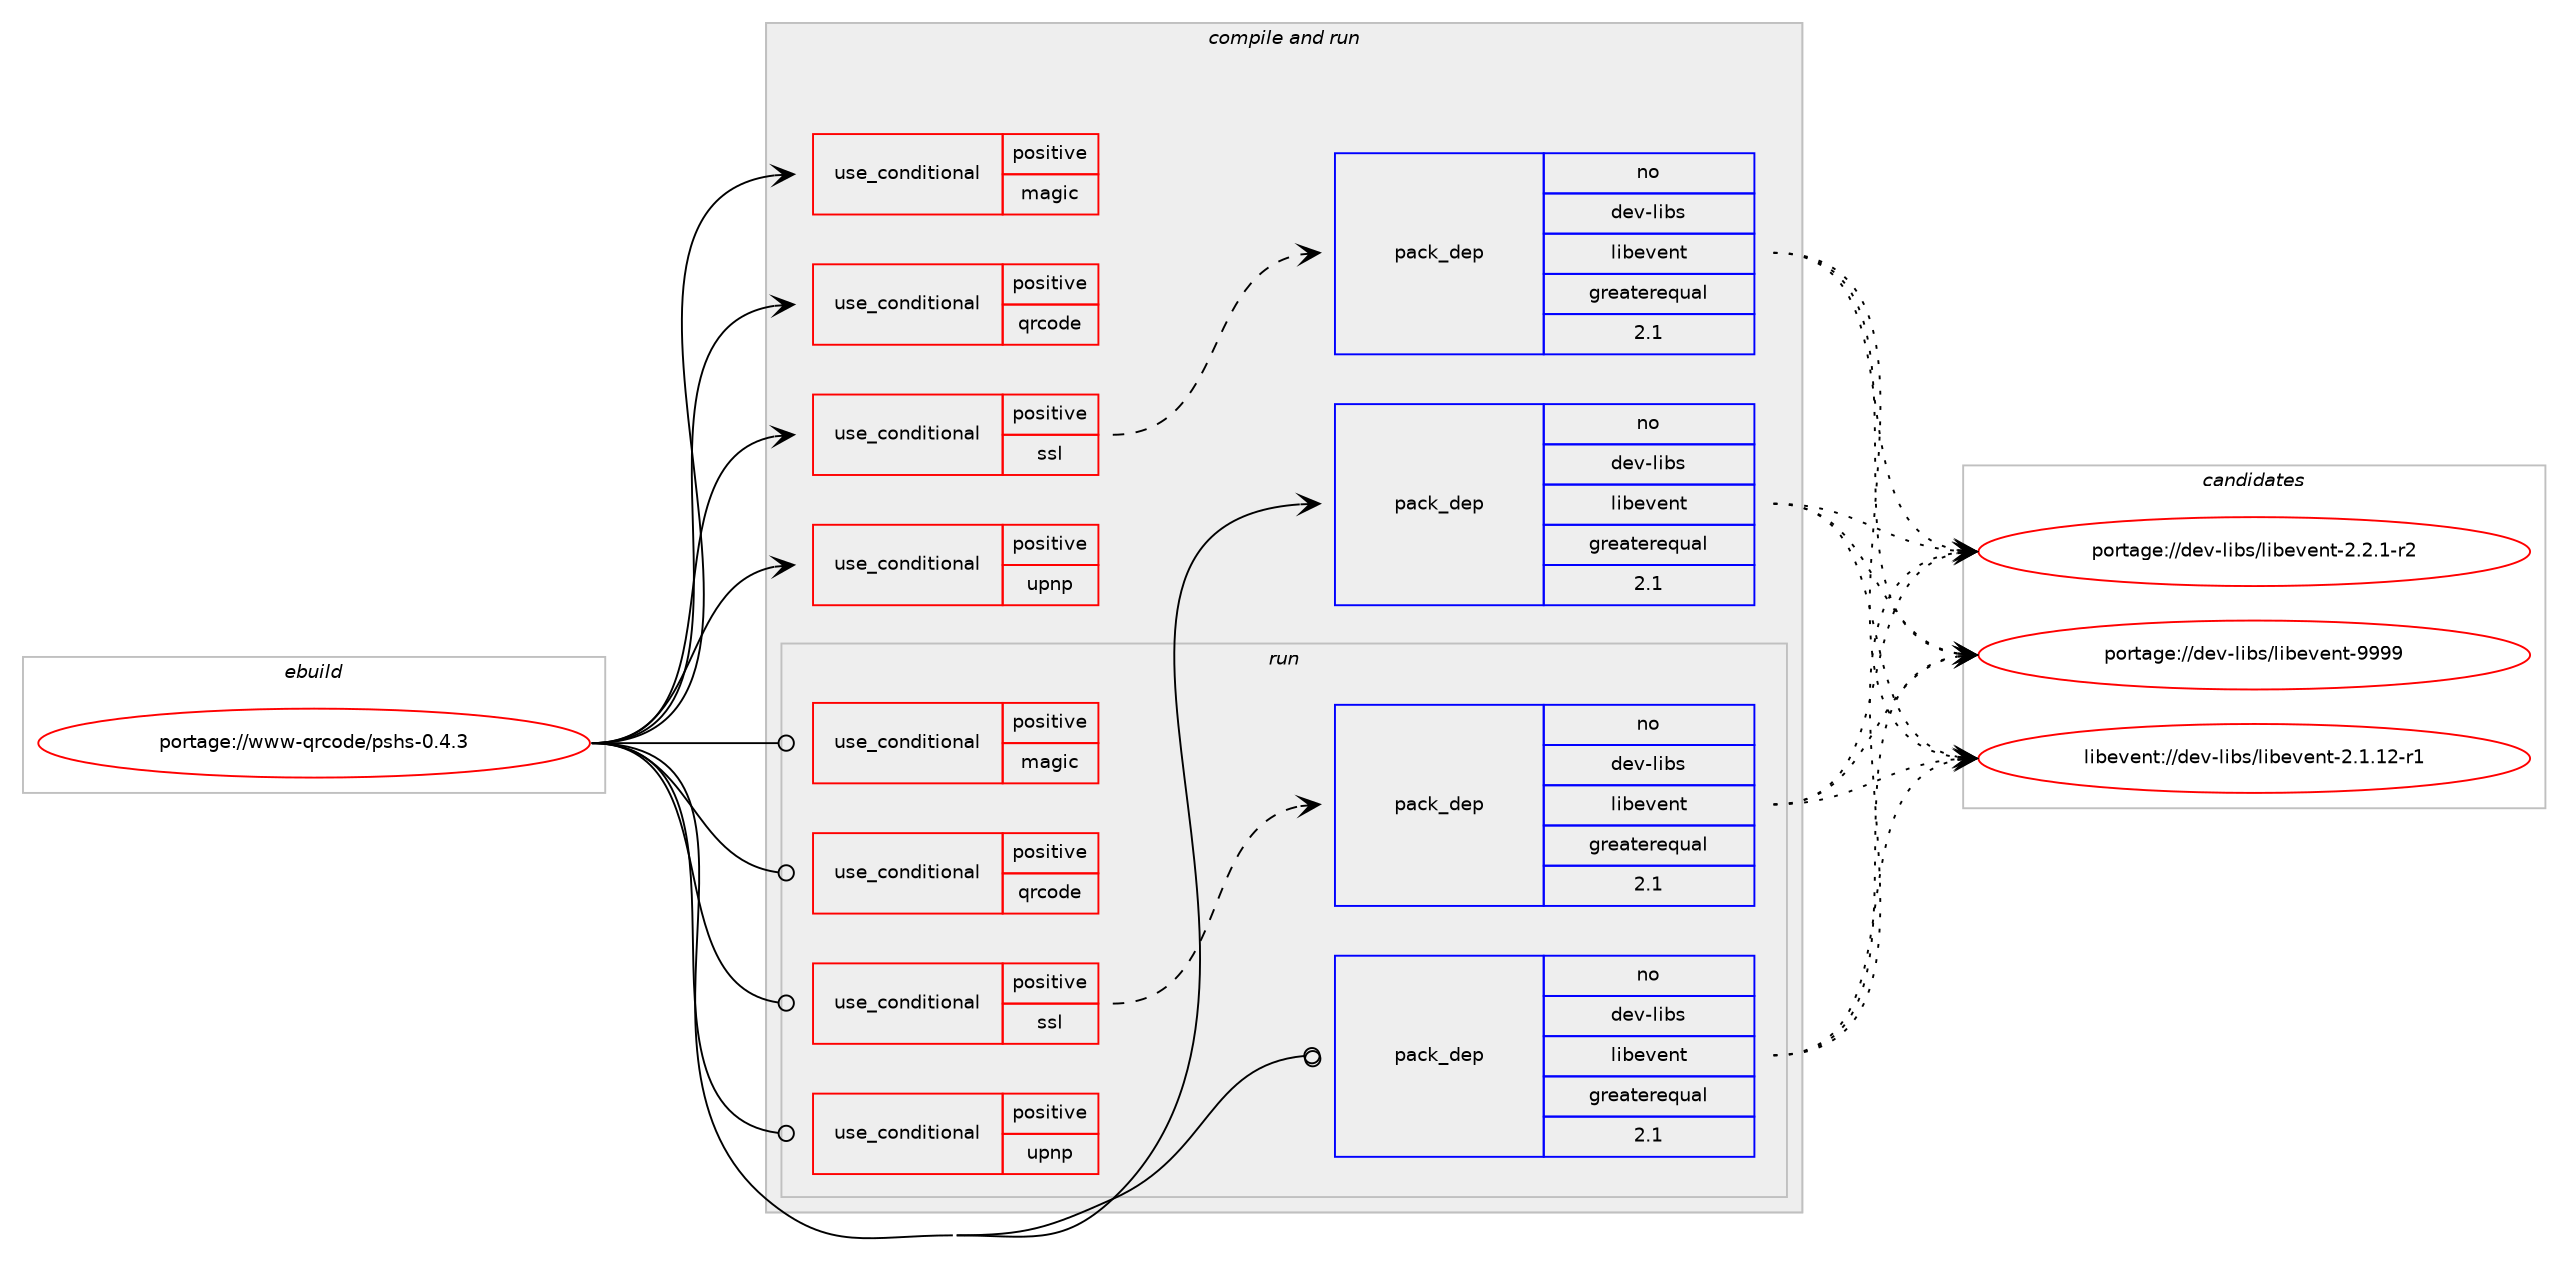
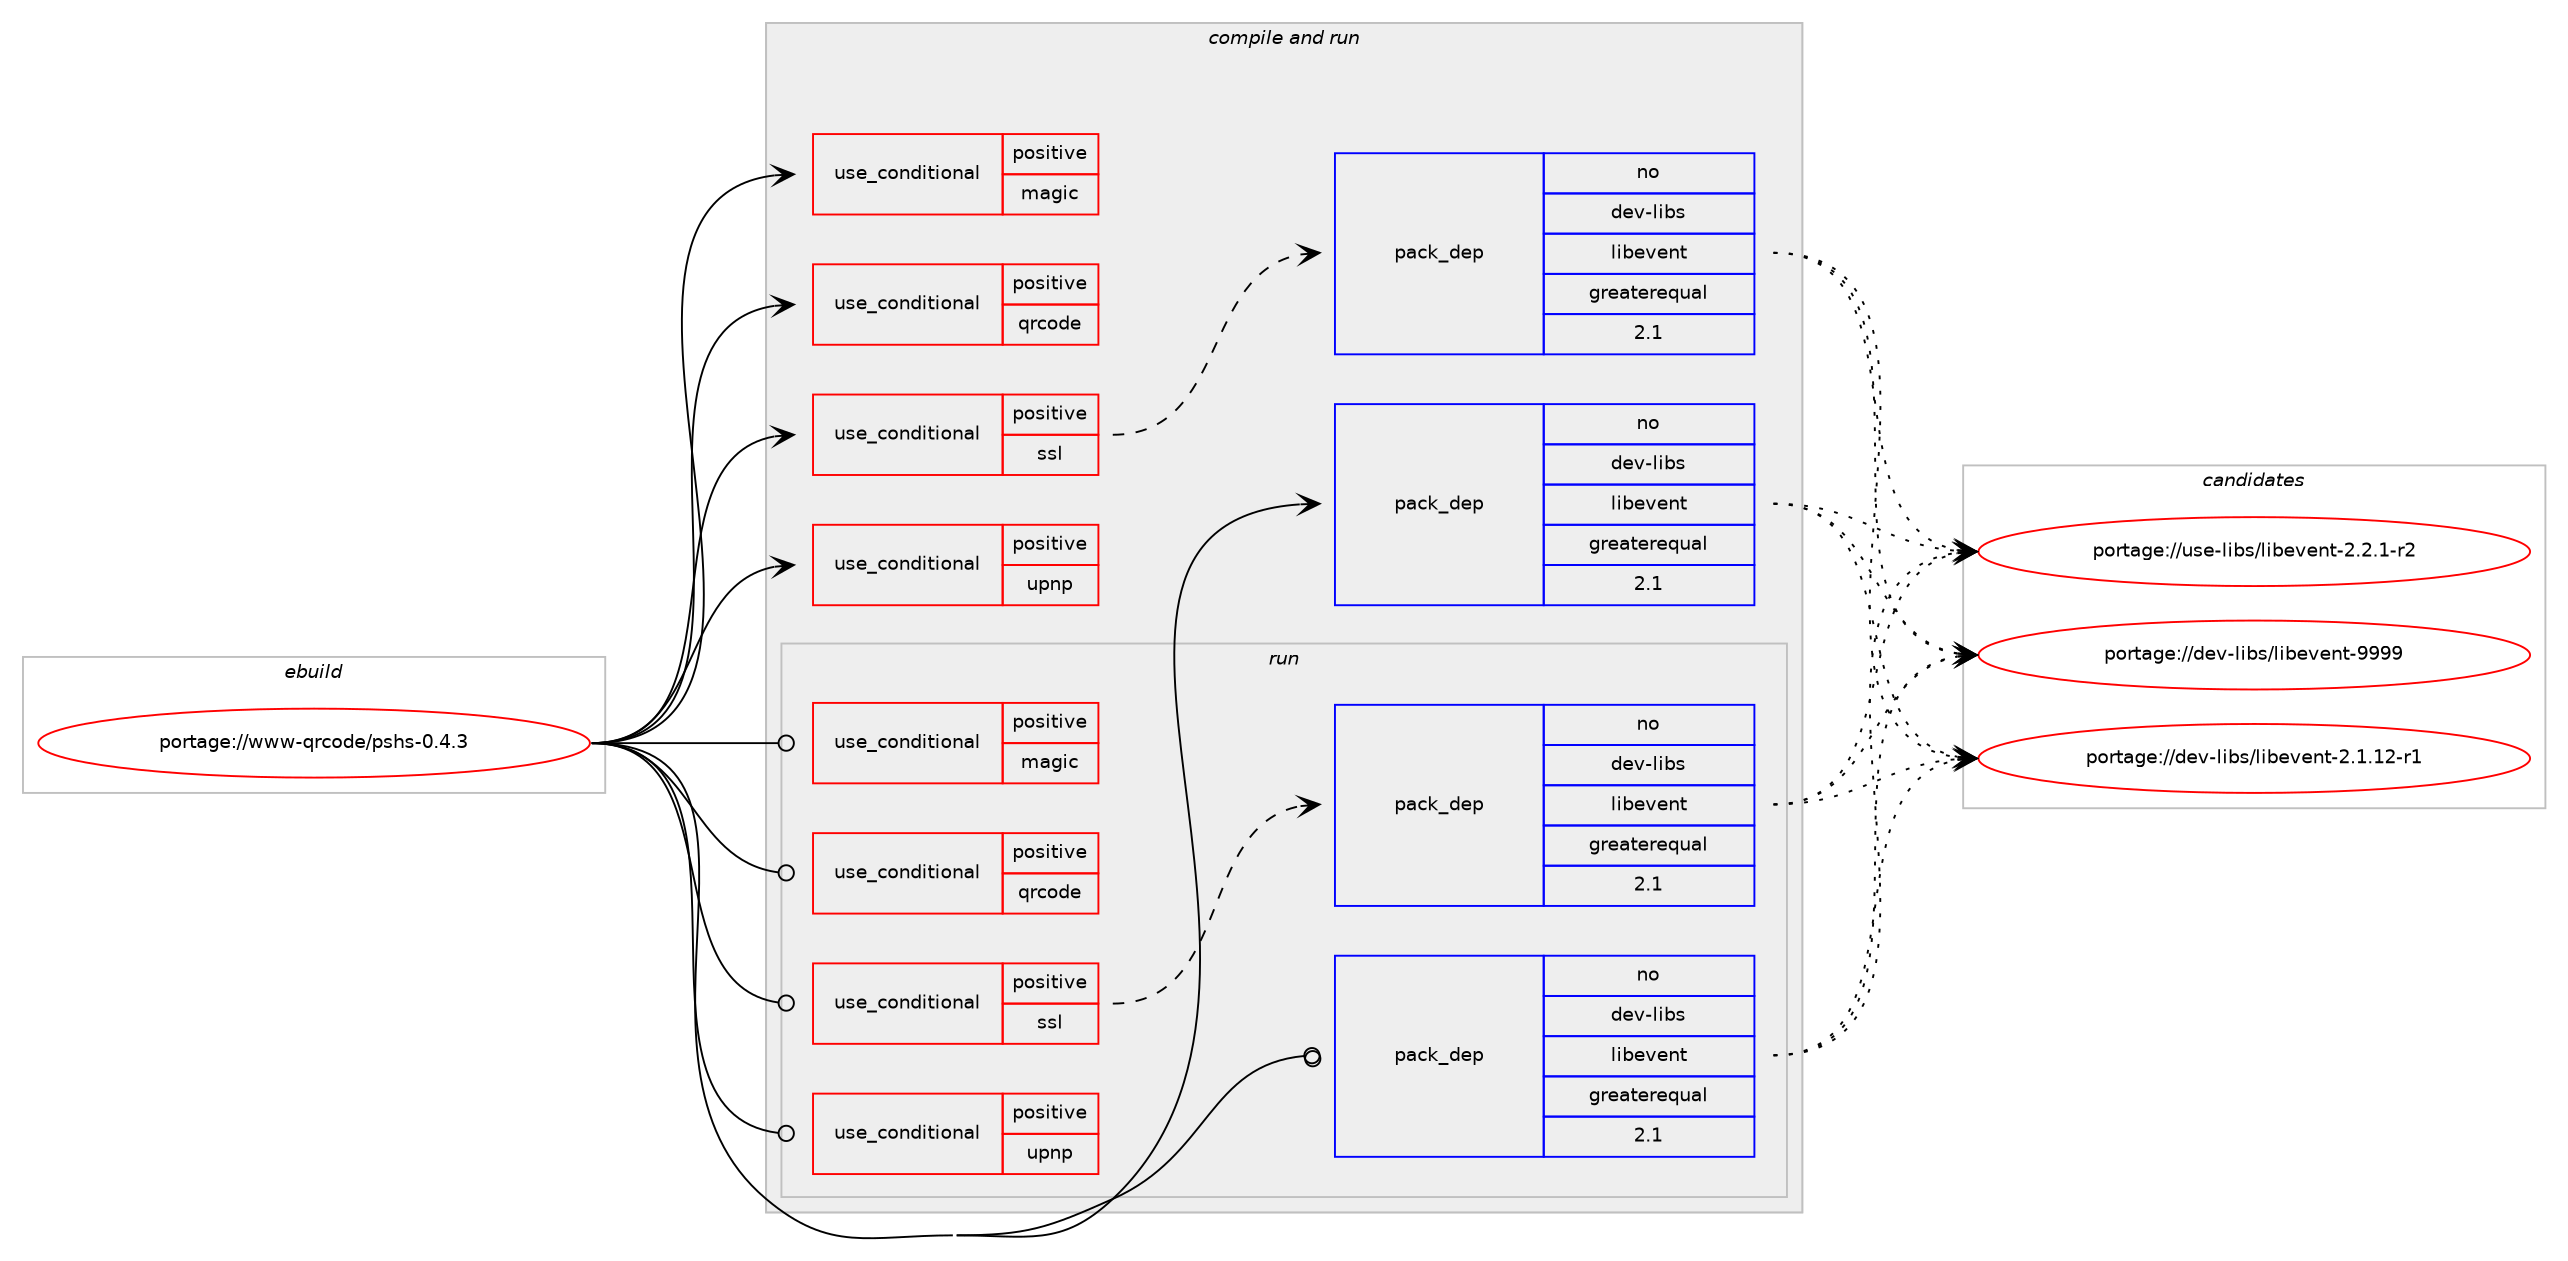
(2254, 552) -> (2254, 552)
(2254, 758) -> (2254, 758)
